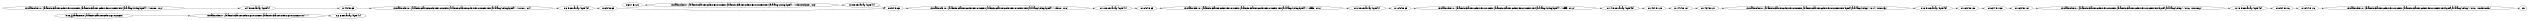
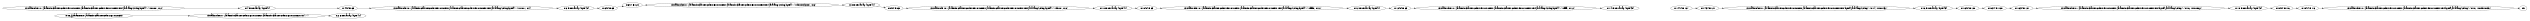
(1655, 8) -> none
(750, 11) -> (619, 7)
